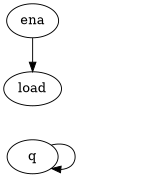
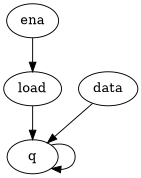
none -> (108, 89)
none -> (33, 118)
